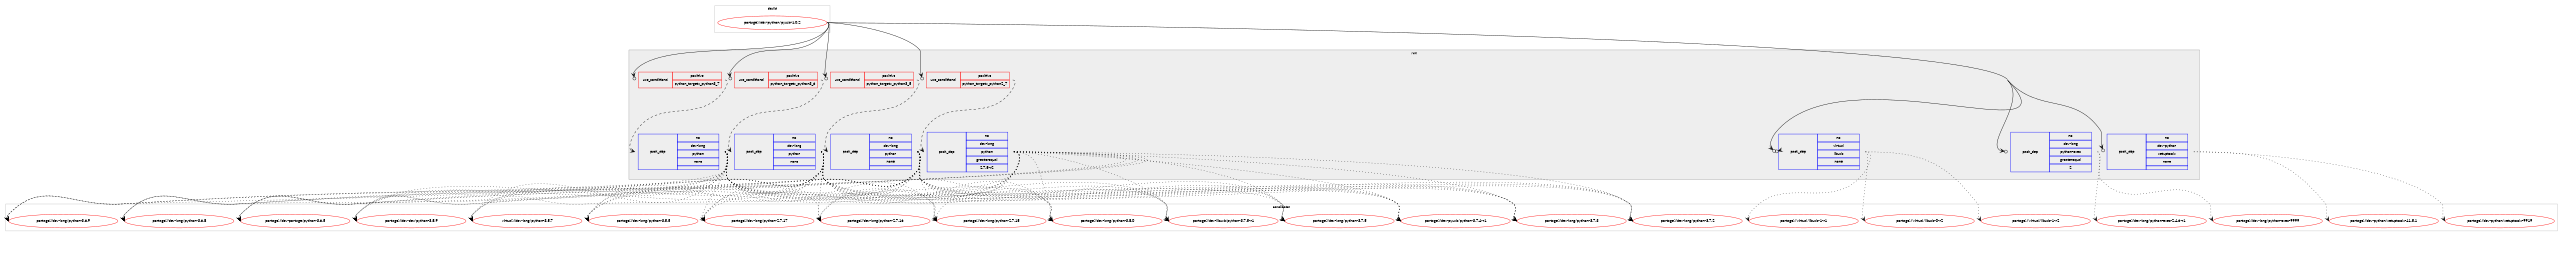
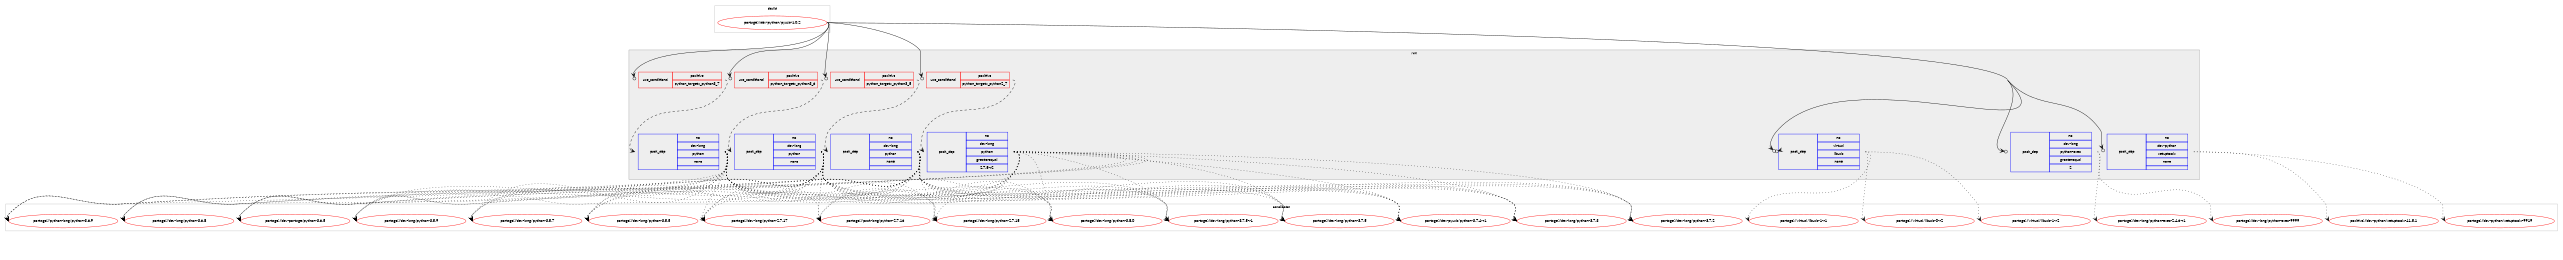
(63, 221) -> (63, 221)
(411, 221) -> (411, 221)
(527, 221) -> (527, 221)
(875, 221) -> (875, 221)
(1224, 221) -> (1224, 221)
(2384, 221) -> (2384, 221)
